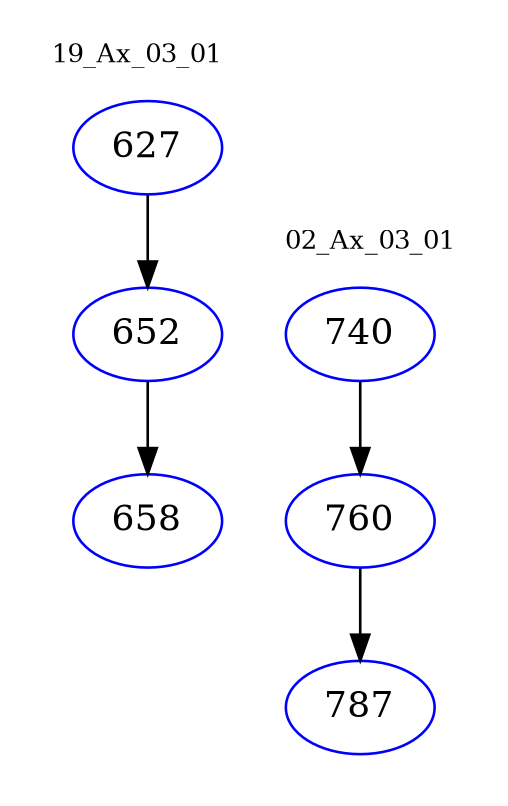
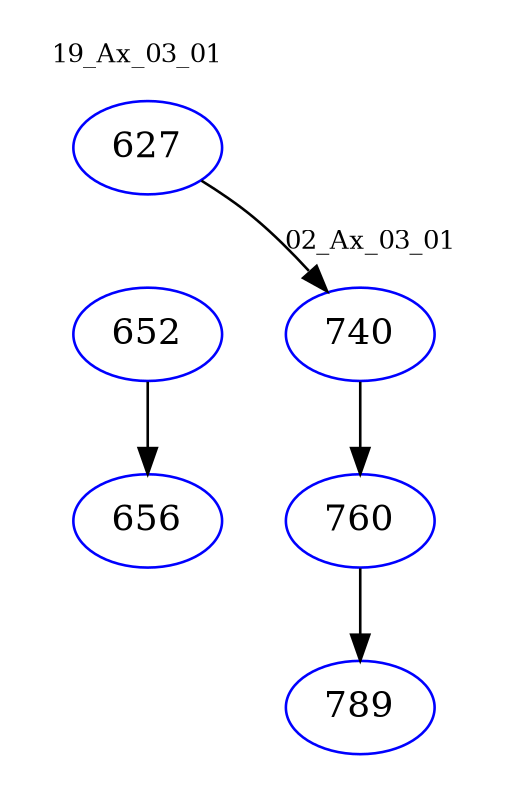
(148, 228) -> (282, 243)
(148, 521) -> (148, 521)
(360, 708) -> (360, 708)
